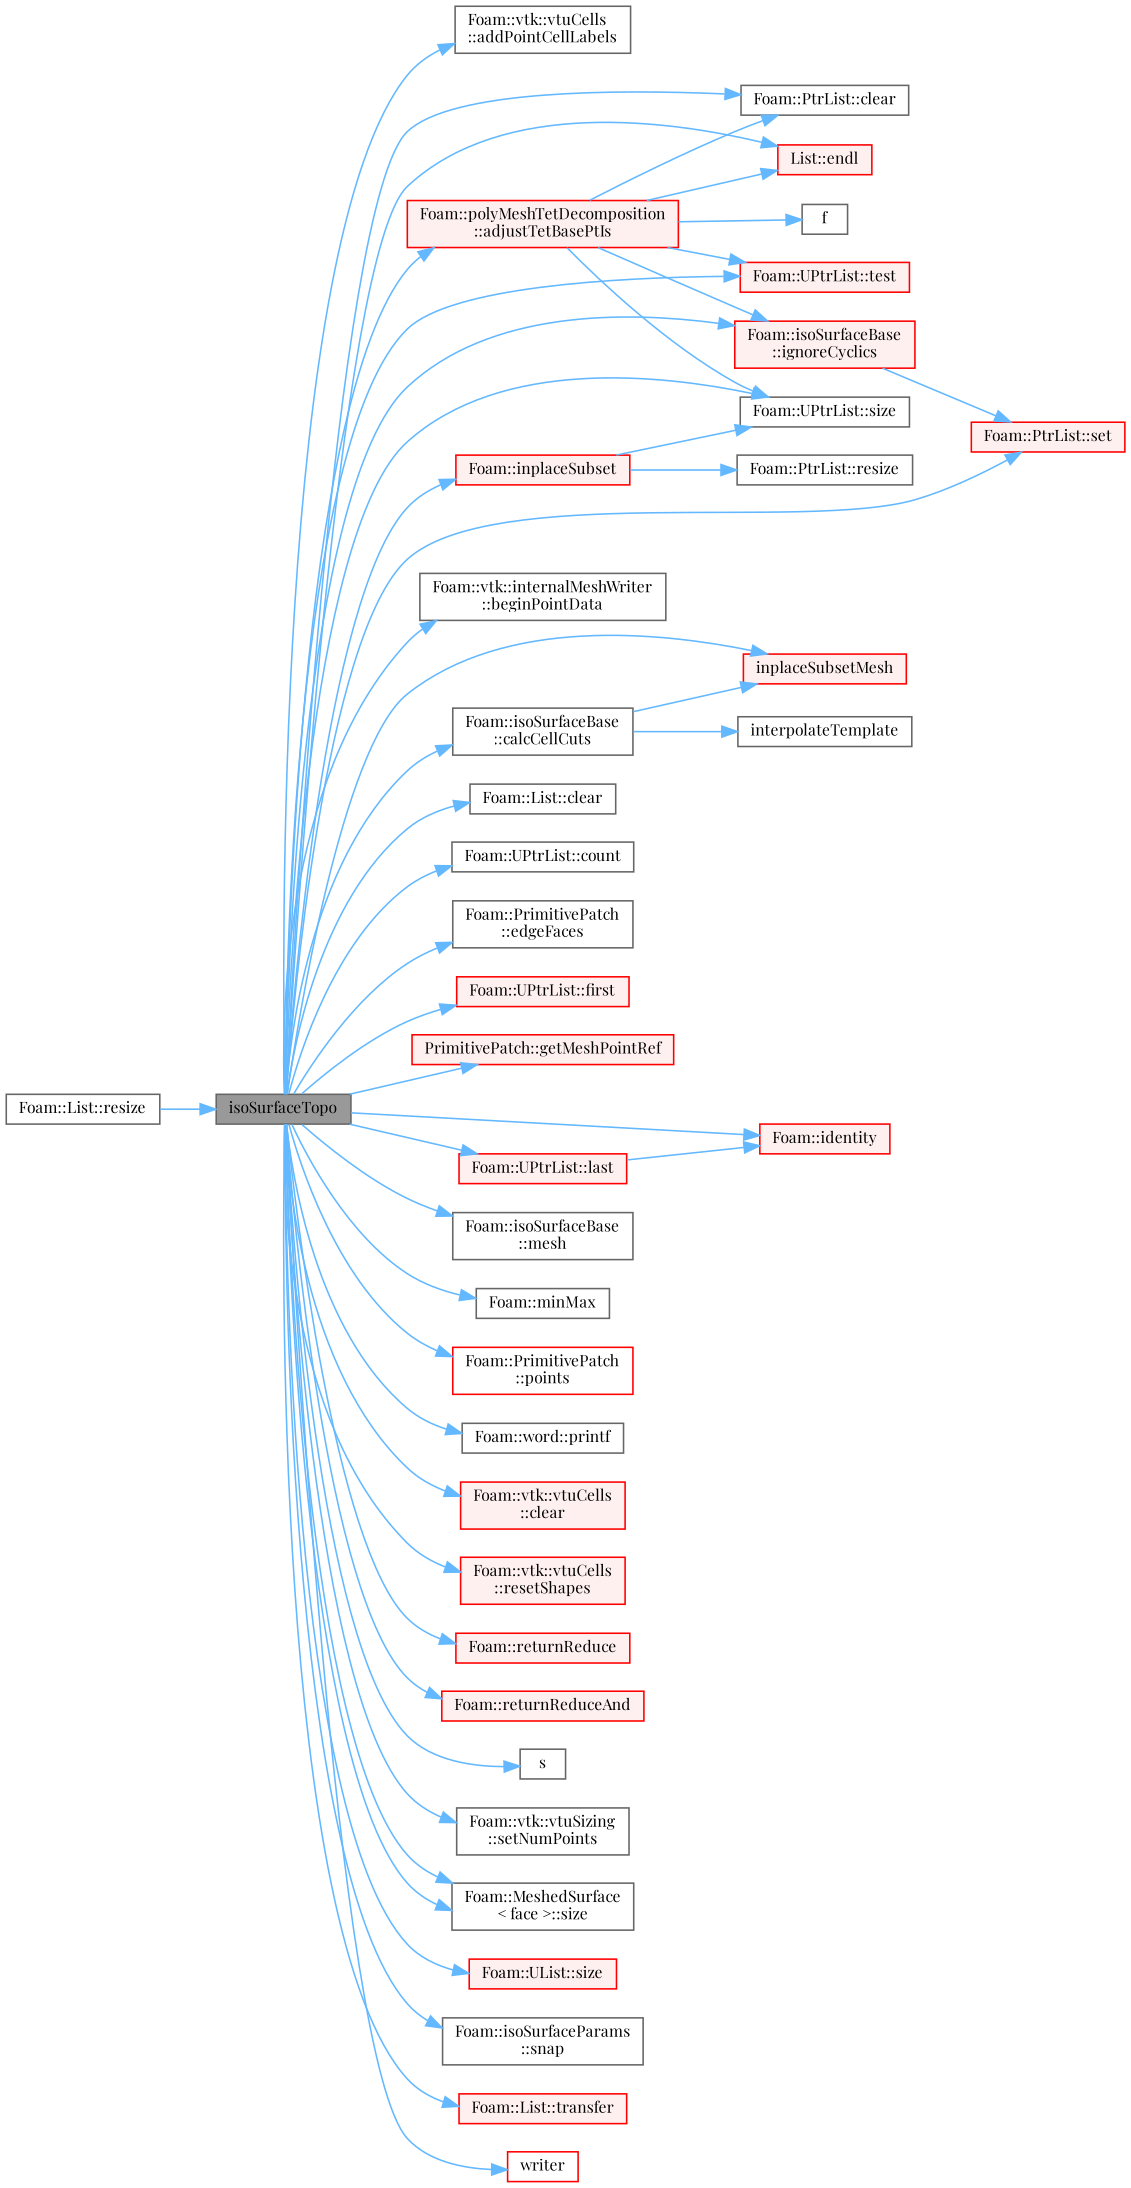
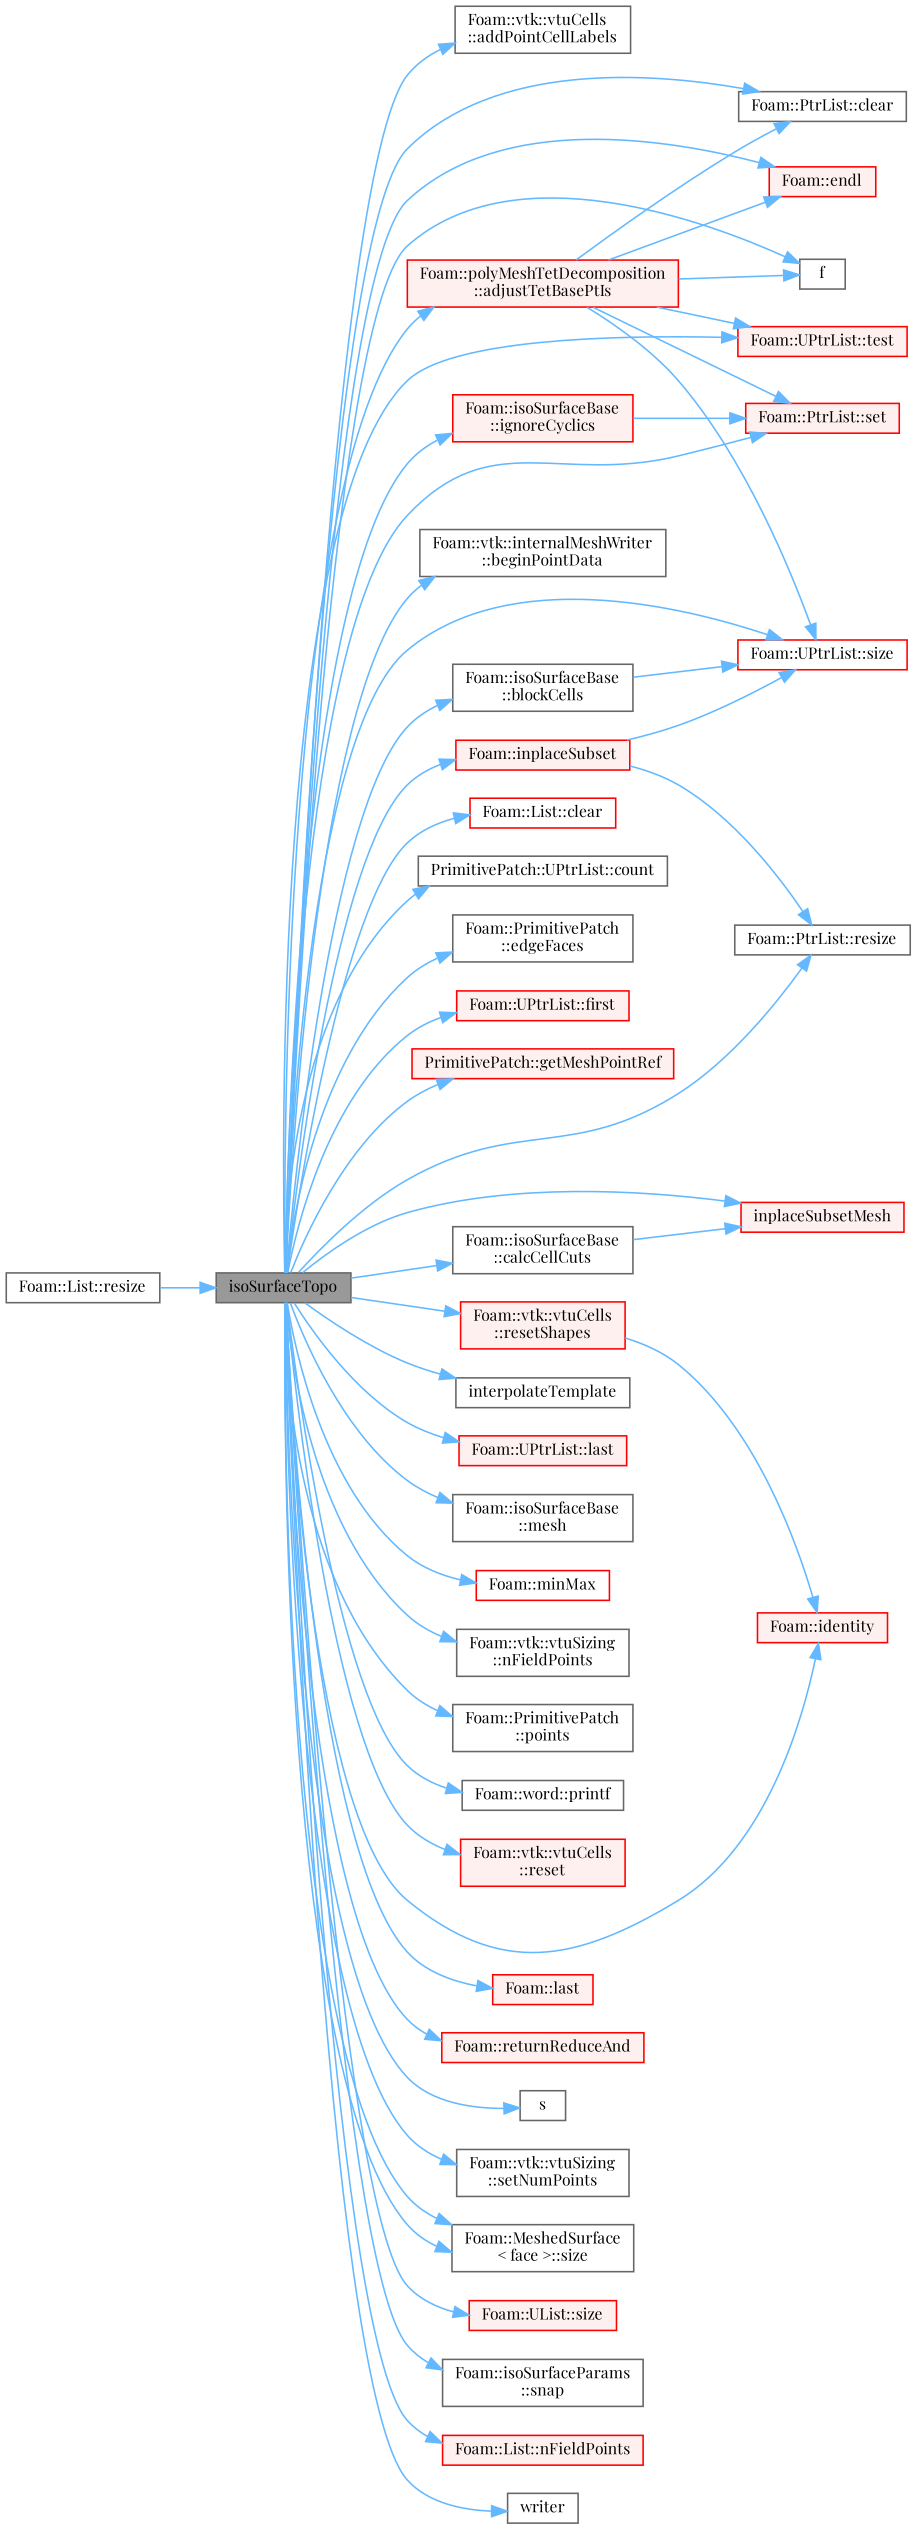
(825, 160) -> (822, 182)
none -> (393, 276)
(691, 288) -> (684, 352)
(825, 412) -> (822, 655)
none -> (543, 688)
(678, 732) -> (369, 1345)
(543, 799) -> (543, 813)
(543, 857) -> (543, 871)
none -> (560, 1136)
(686, 1154) -> (747, 1445)
(543, 1303) -> (543, 1585)
(543, 1371) -> (543, 1728)
(543, 1506) -> (543, 1863)
(543, 1648) -> (543, 1990)
none -> (543, 1653)
(543, 2109) -> (543, 2450)
(543, 2167) -> (543, 2508)
